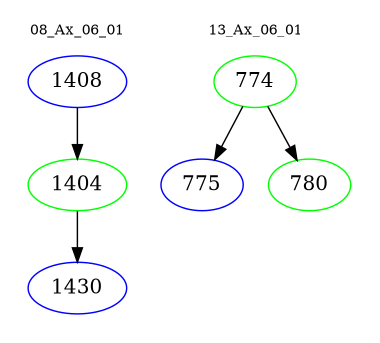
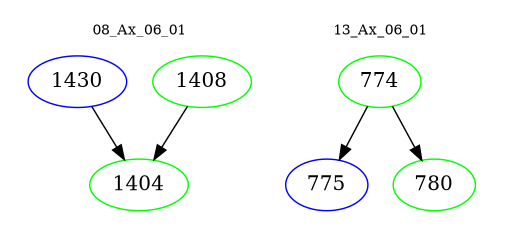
(77, 82) -> (202, 82)
(77, 229) -> (104, 127)
